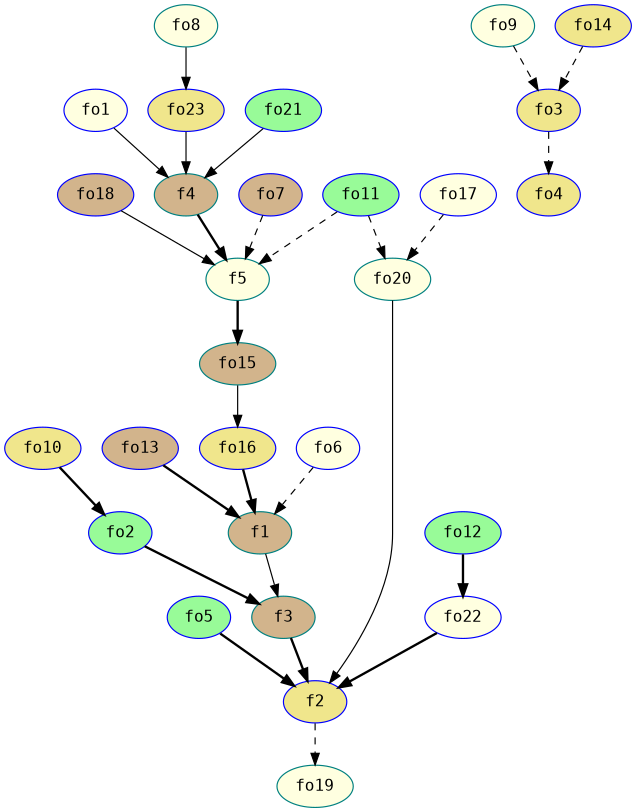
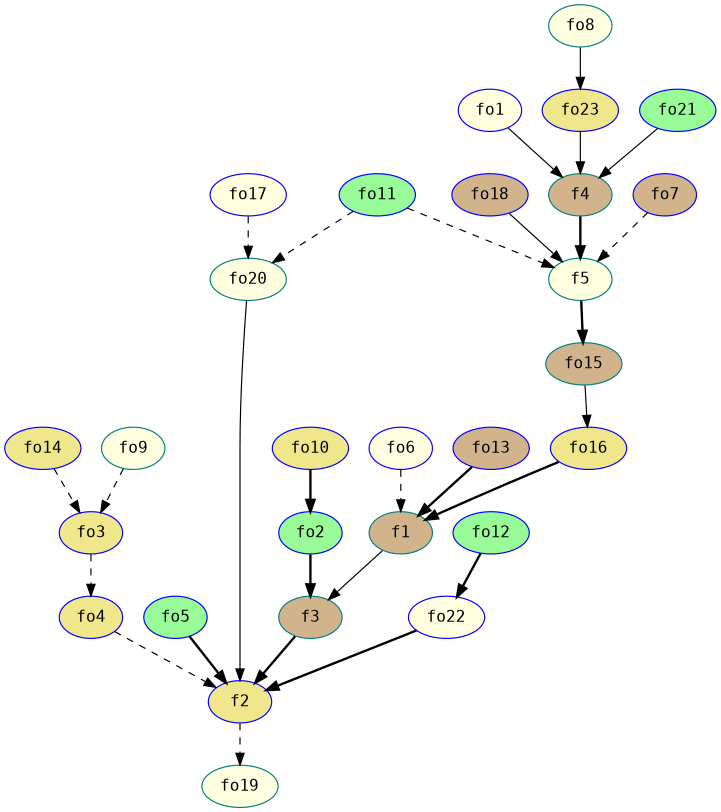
none -> (160, 657)
